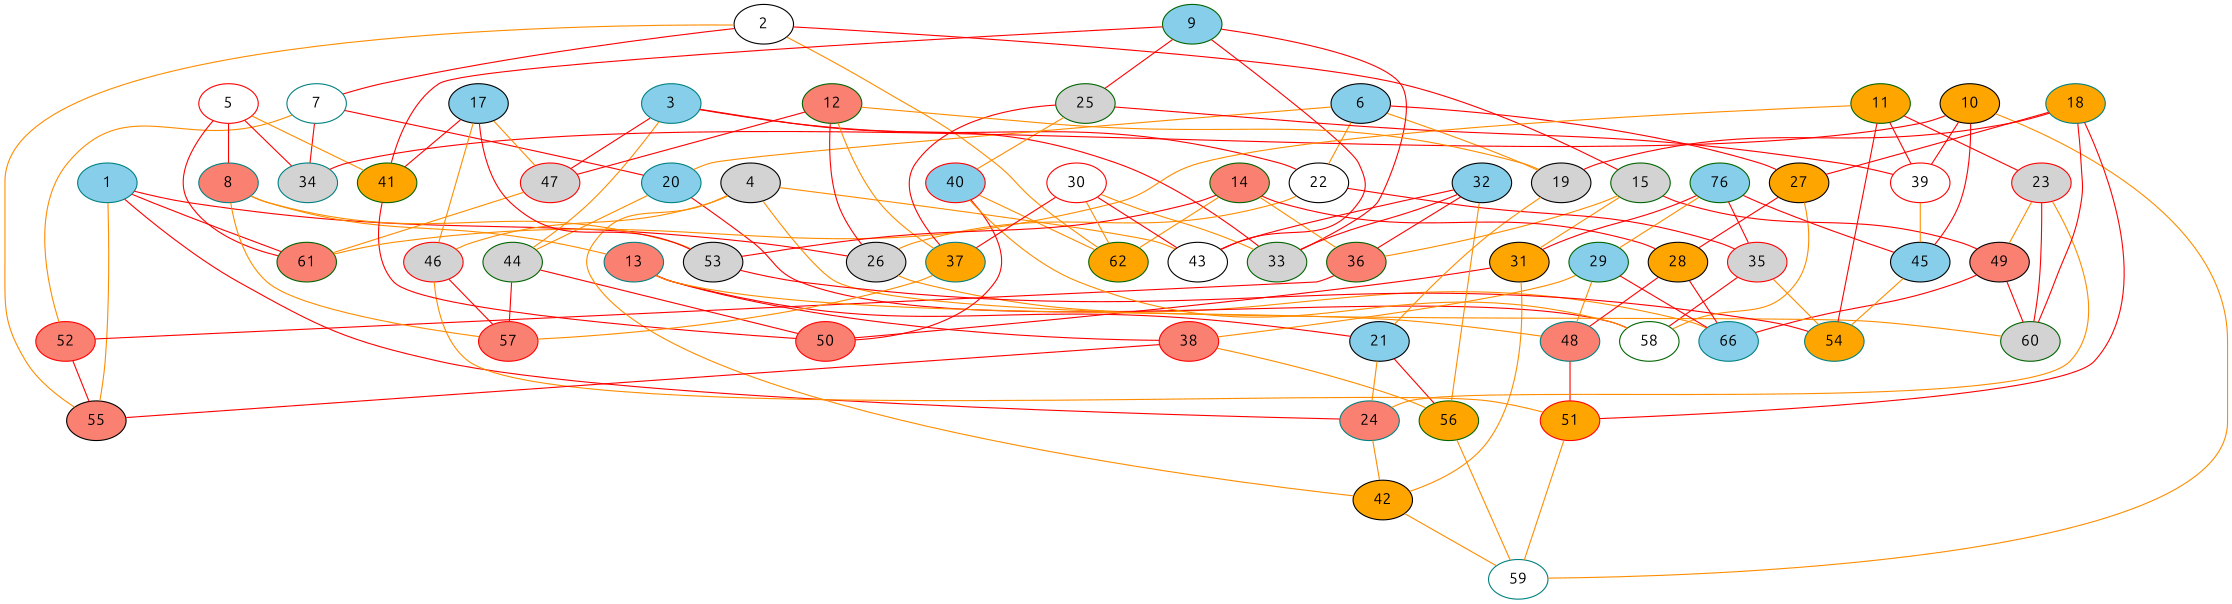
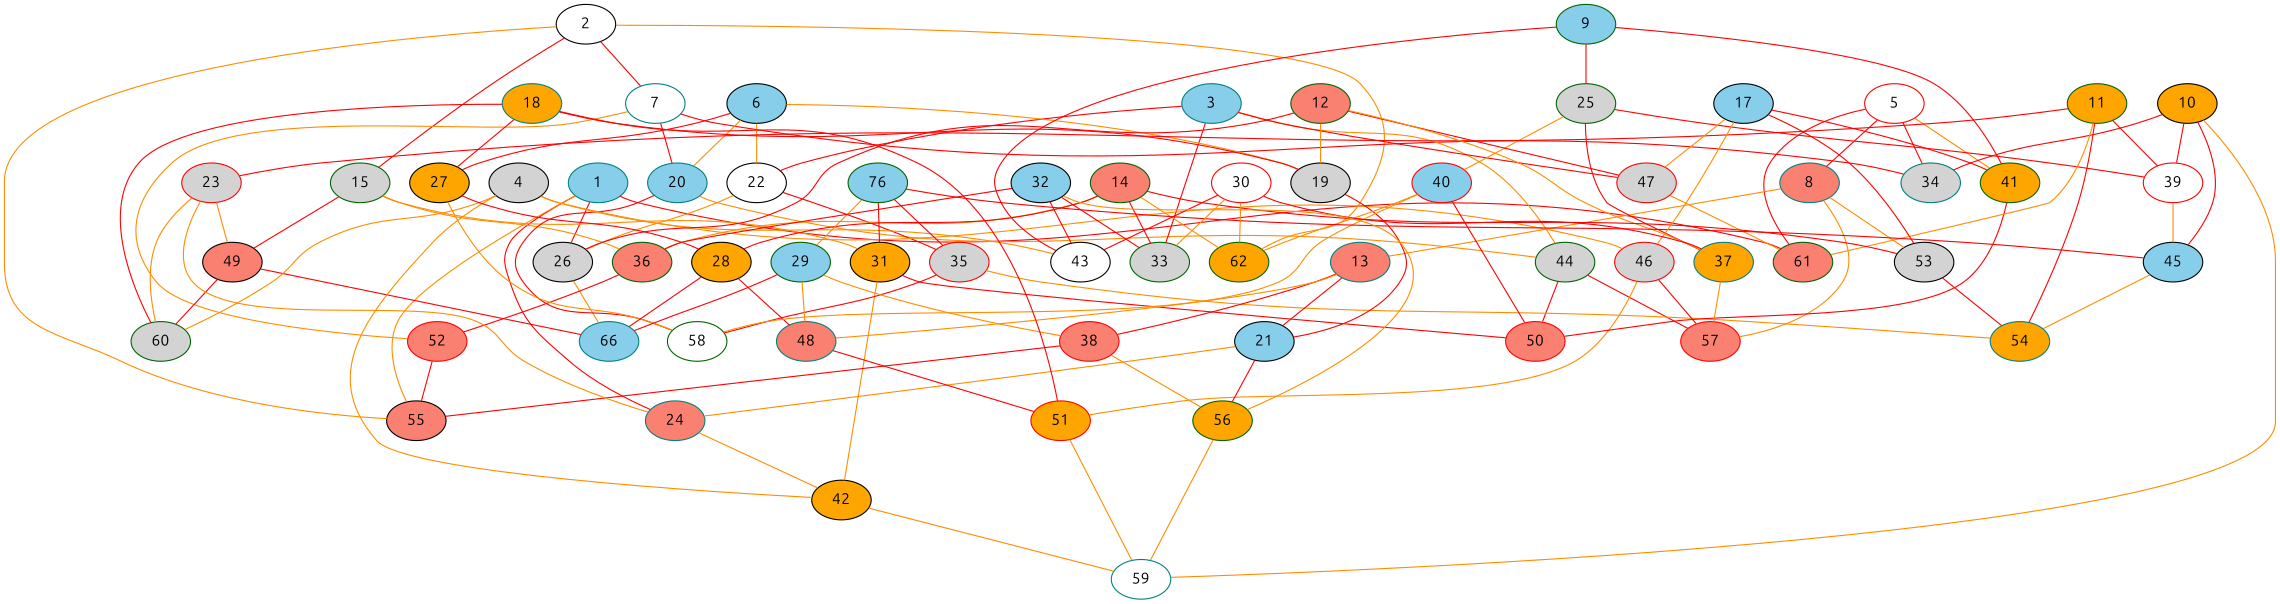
(1405, 96) -> (1140, 223)
(1464, 256) -> (1398, 284)
(2041, 262) -> (153, 253)
